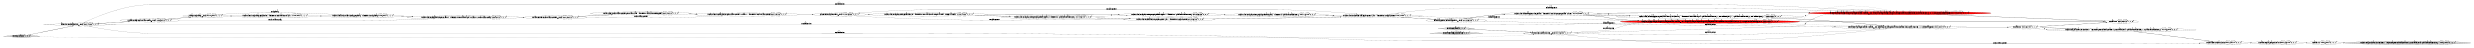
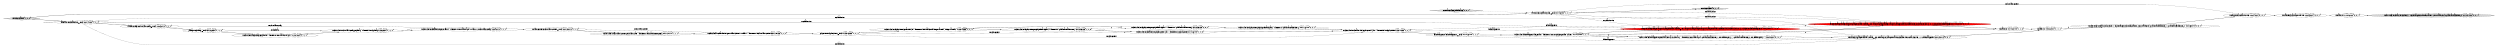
(2073, 24) -> (2030, 29)
(1499, 31) -> (1636, 11)
(784, 37) -> (778, 15)
